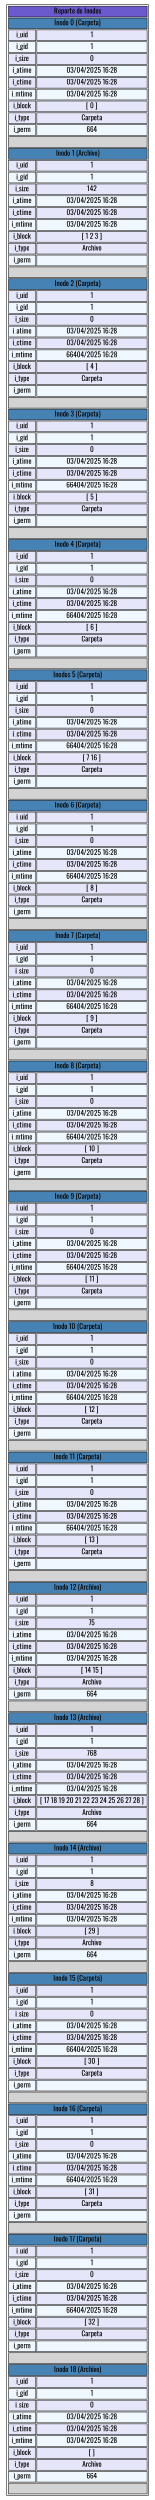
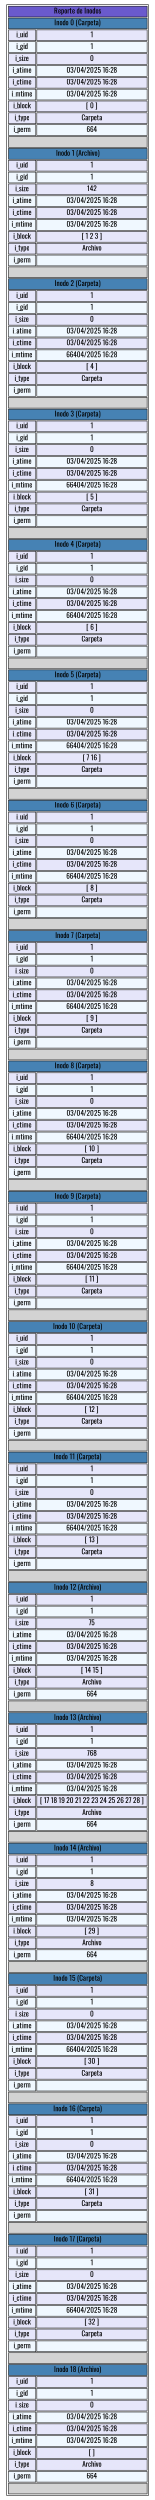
(78, 675) -> (78, 675)
